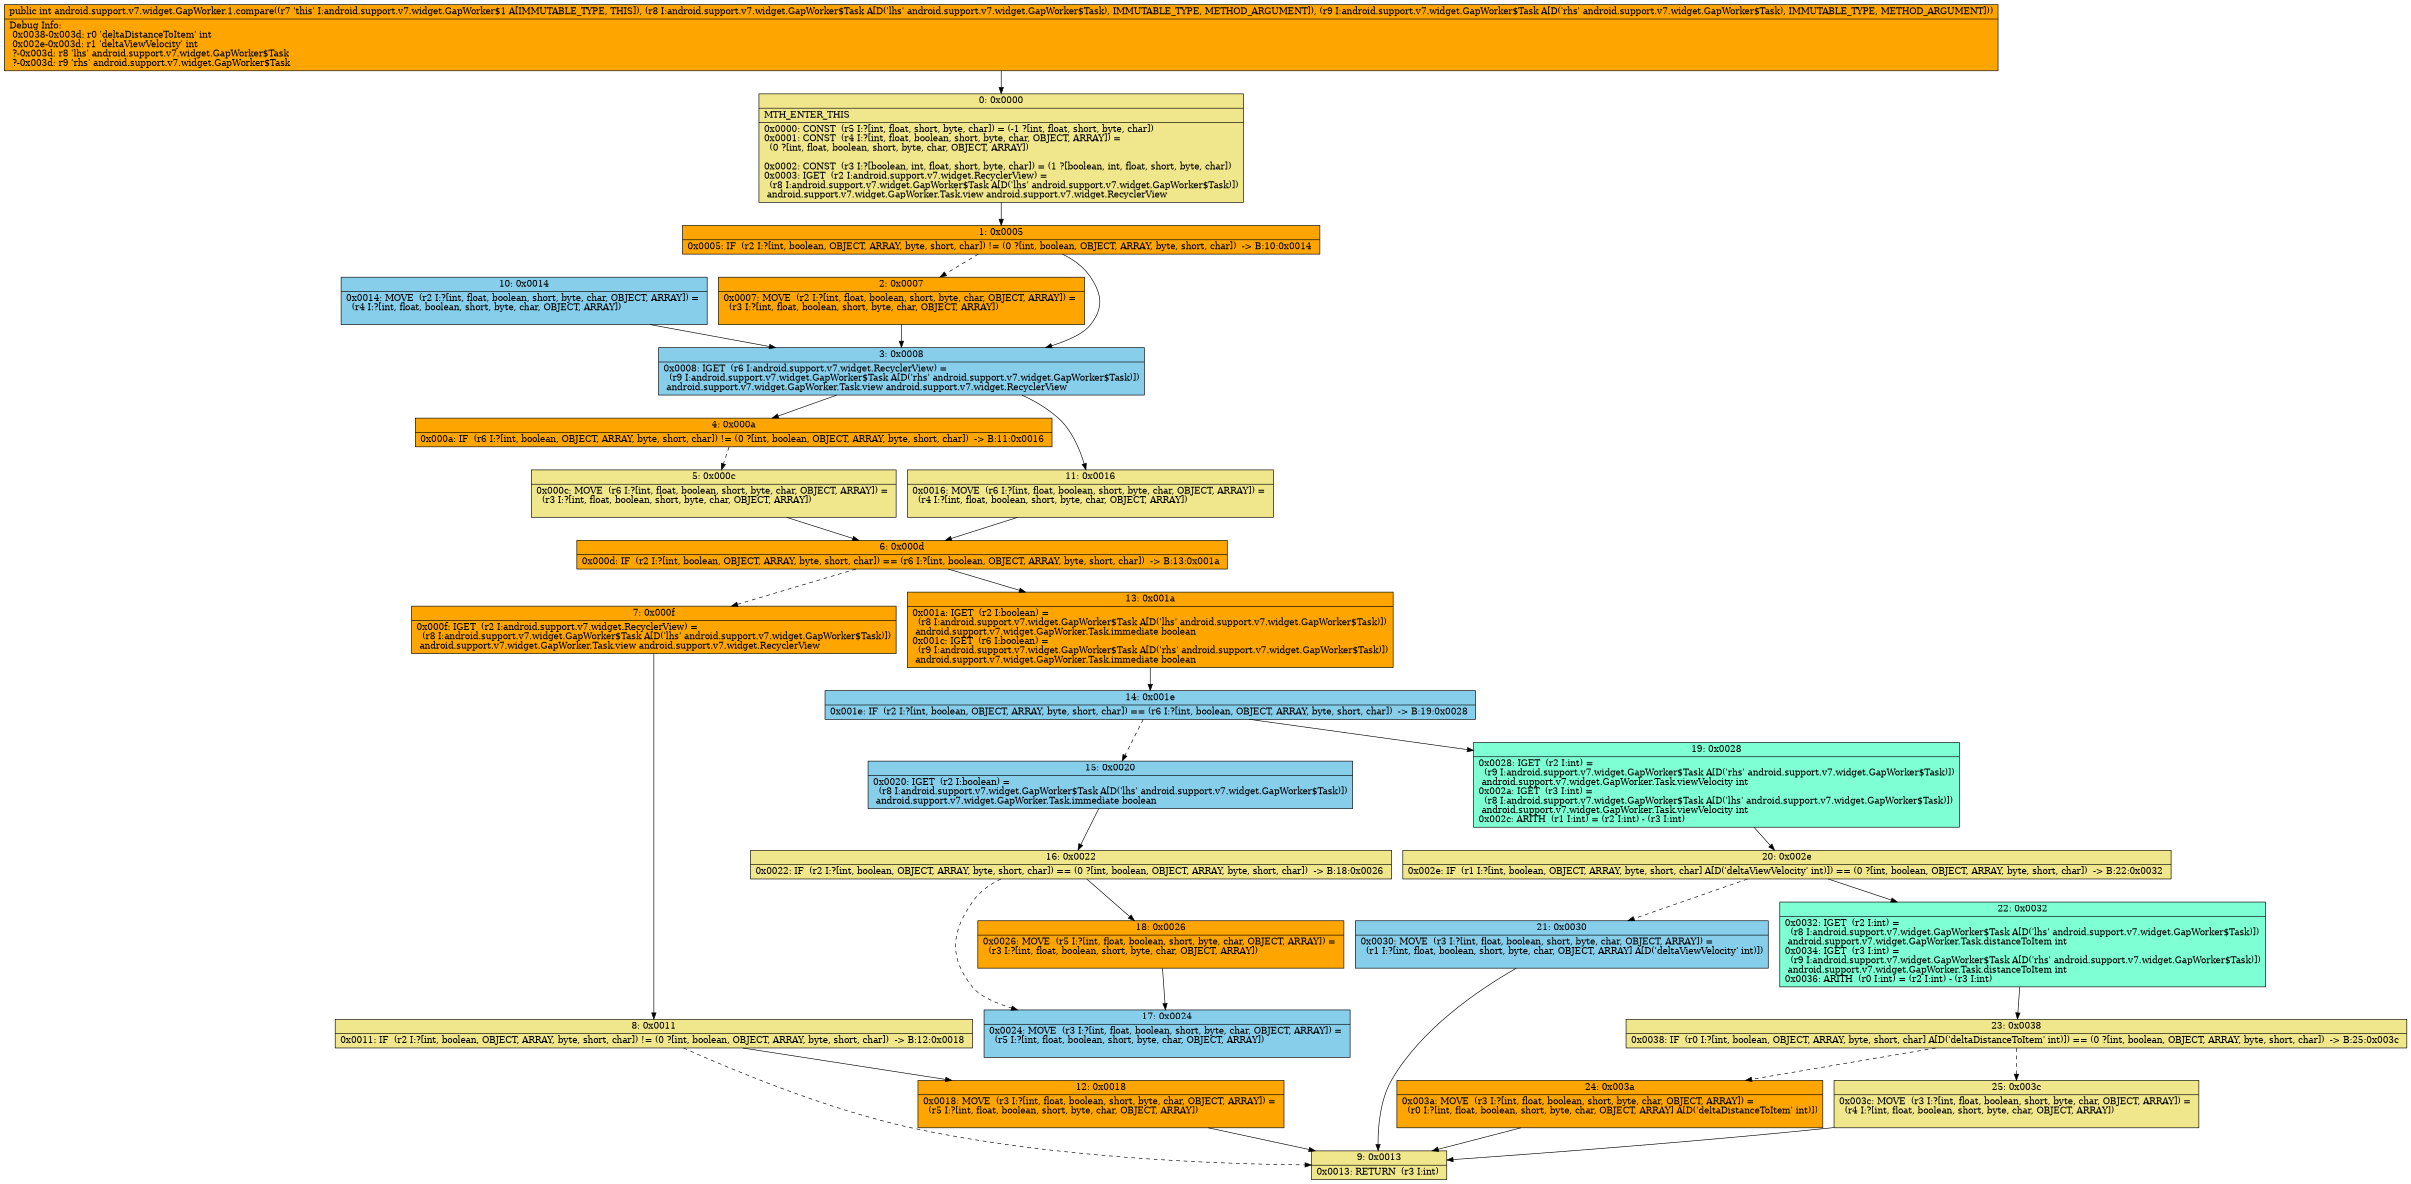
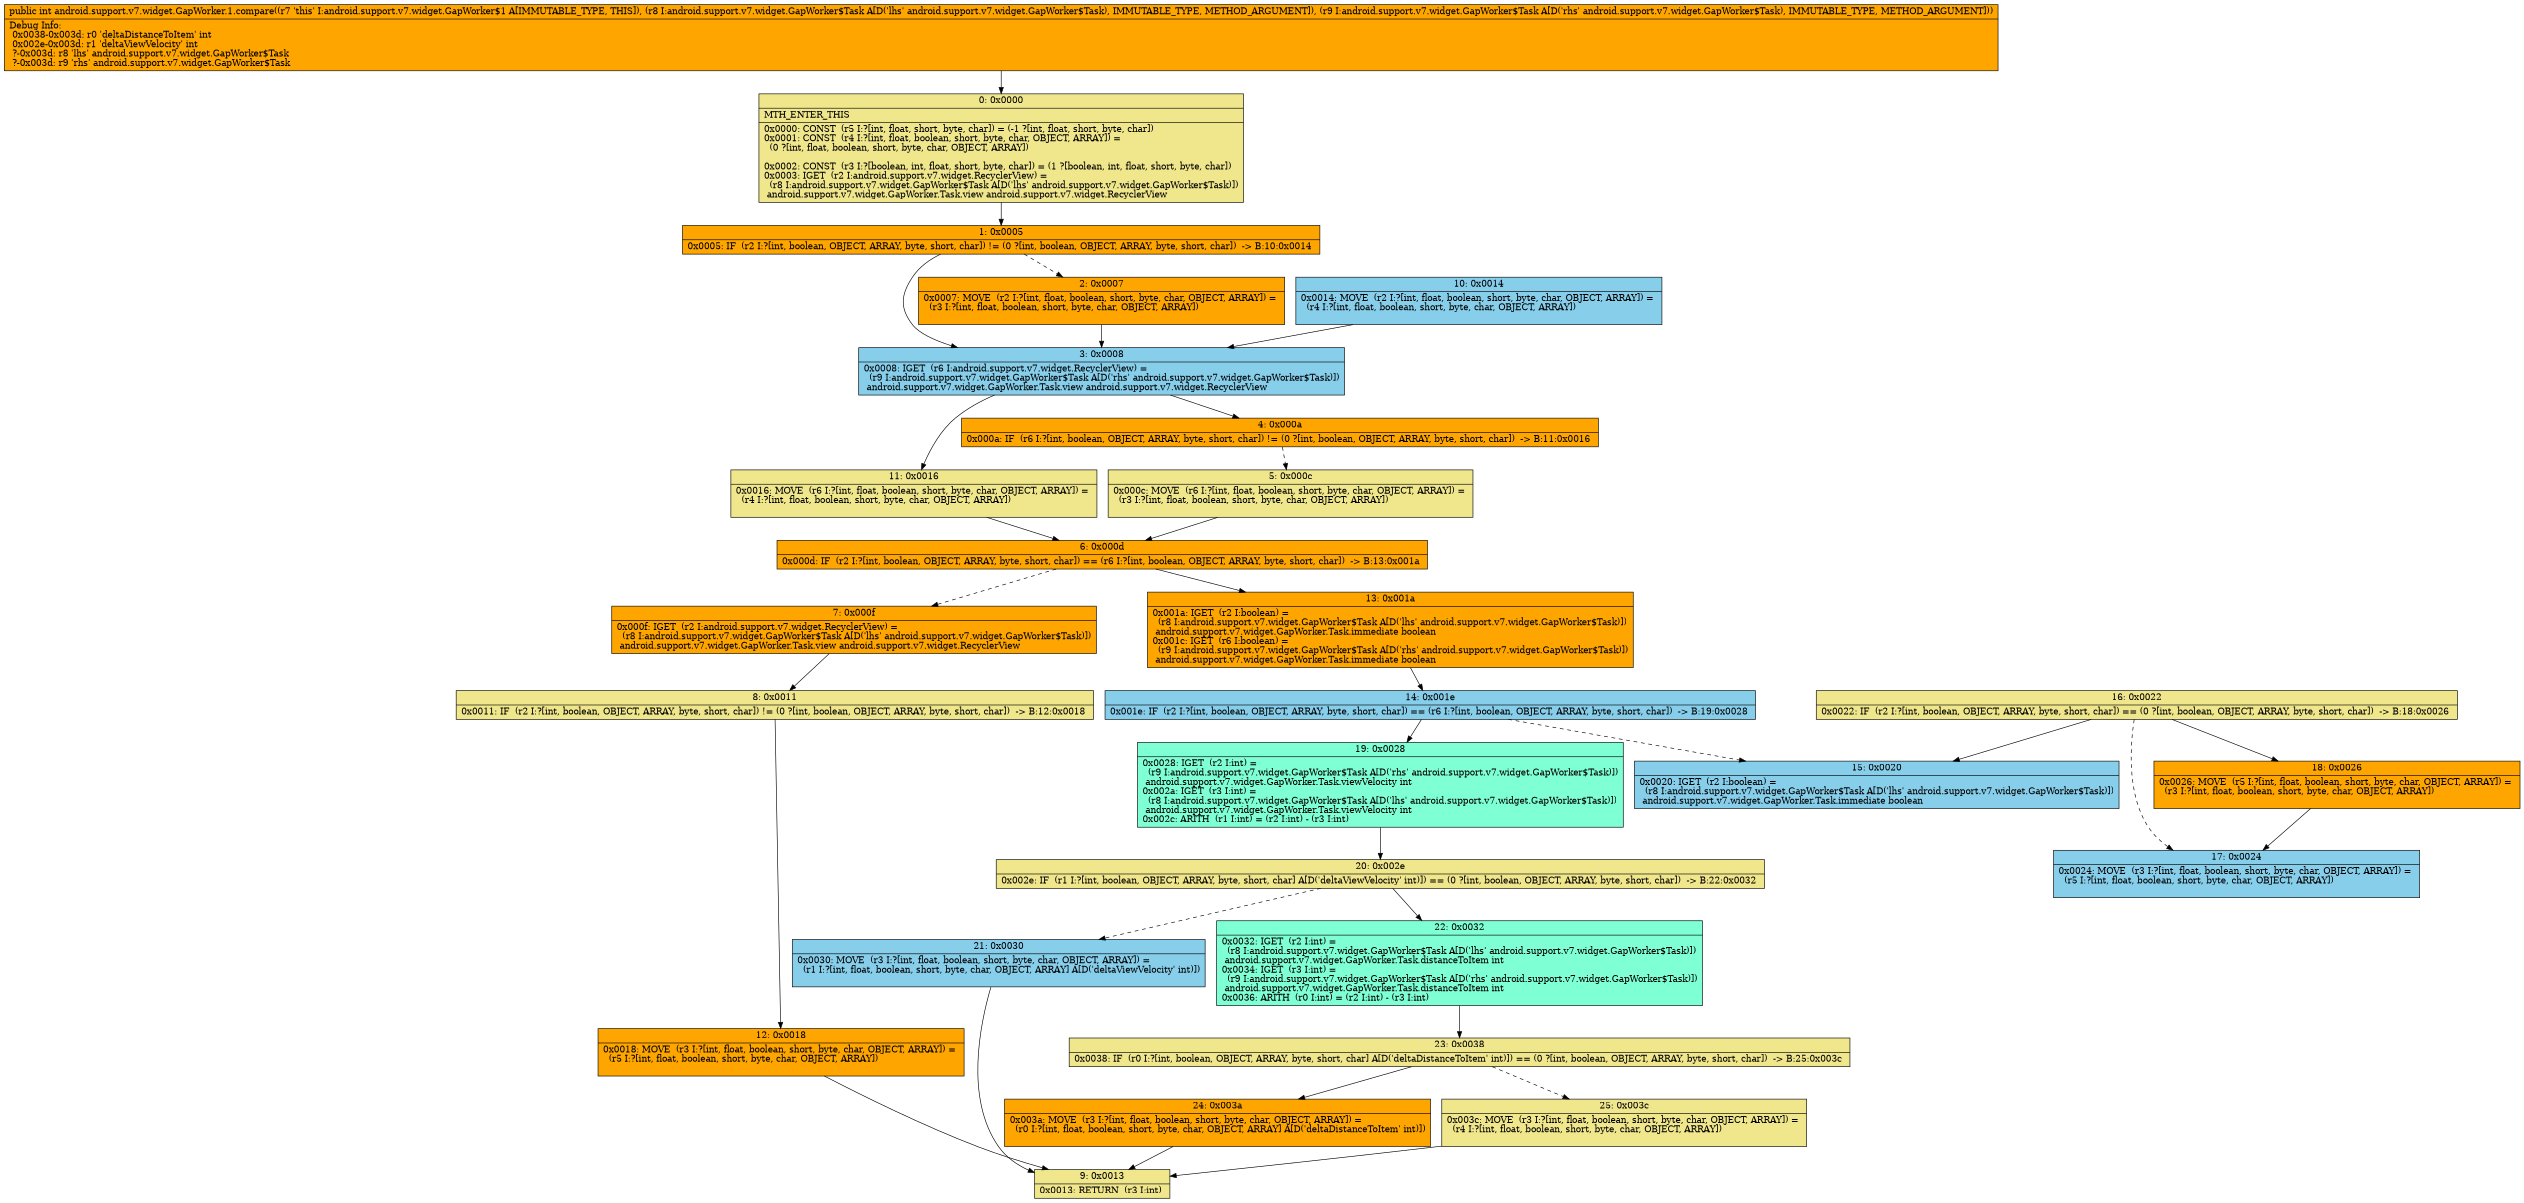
(1090, 826) -> (2025, 739)
(1844, 1064) -> (1358, 1082)
(987, 1141) -> none
